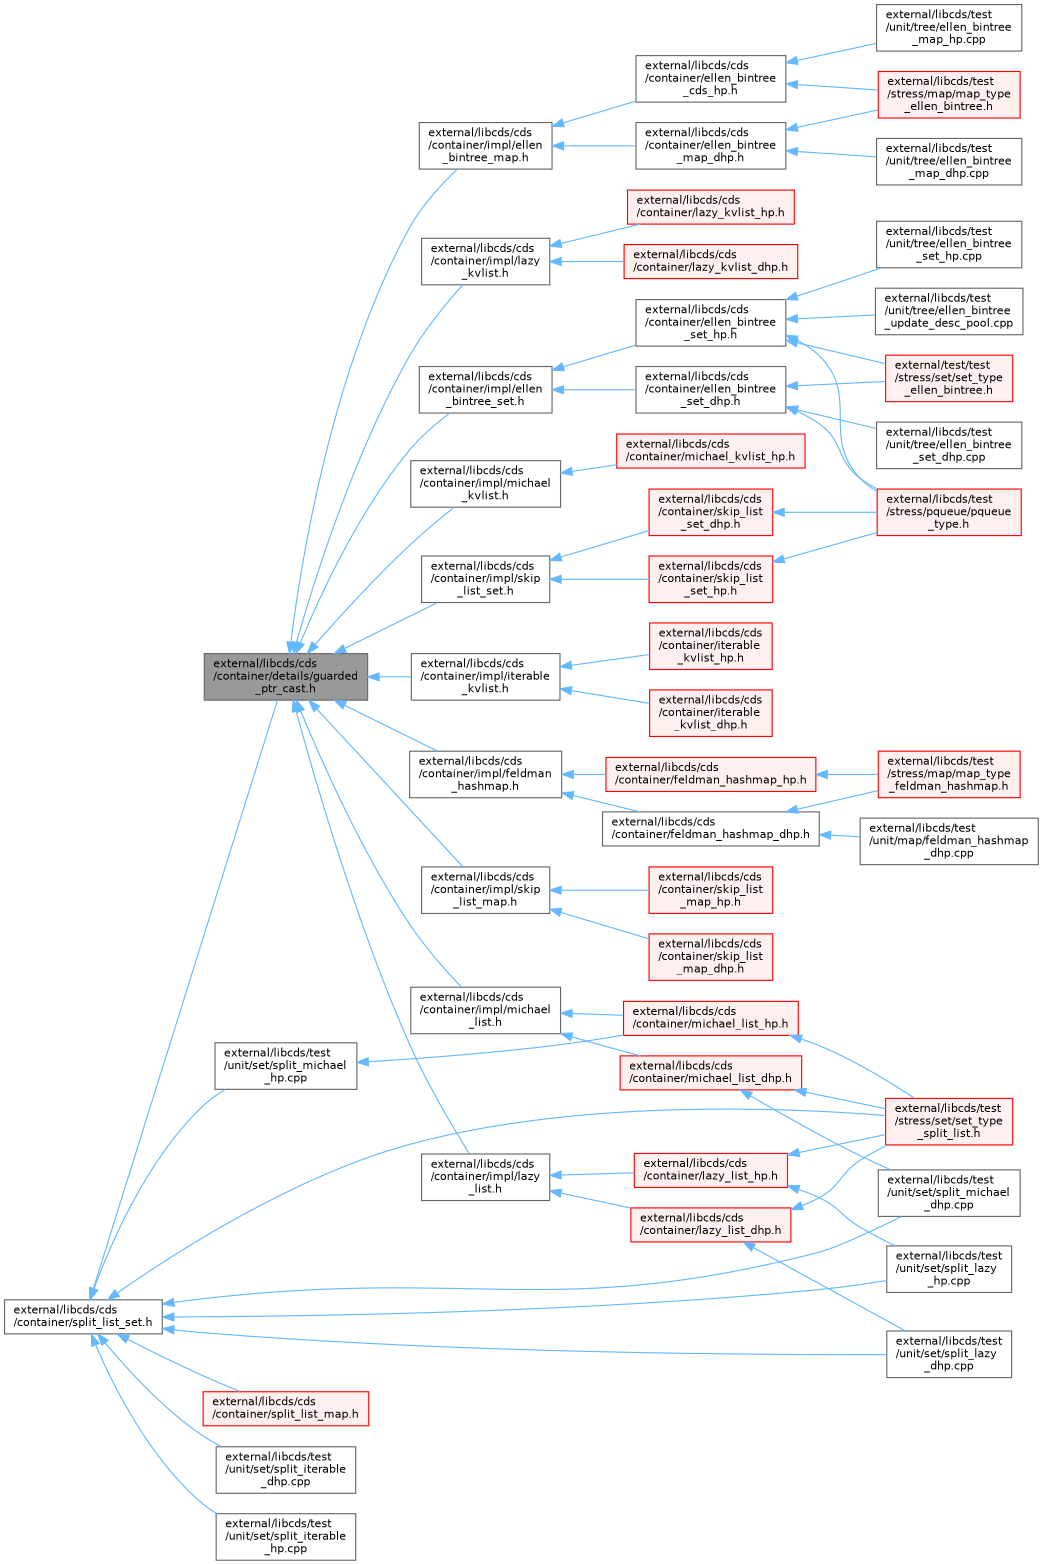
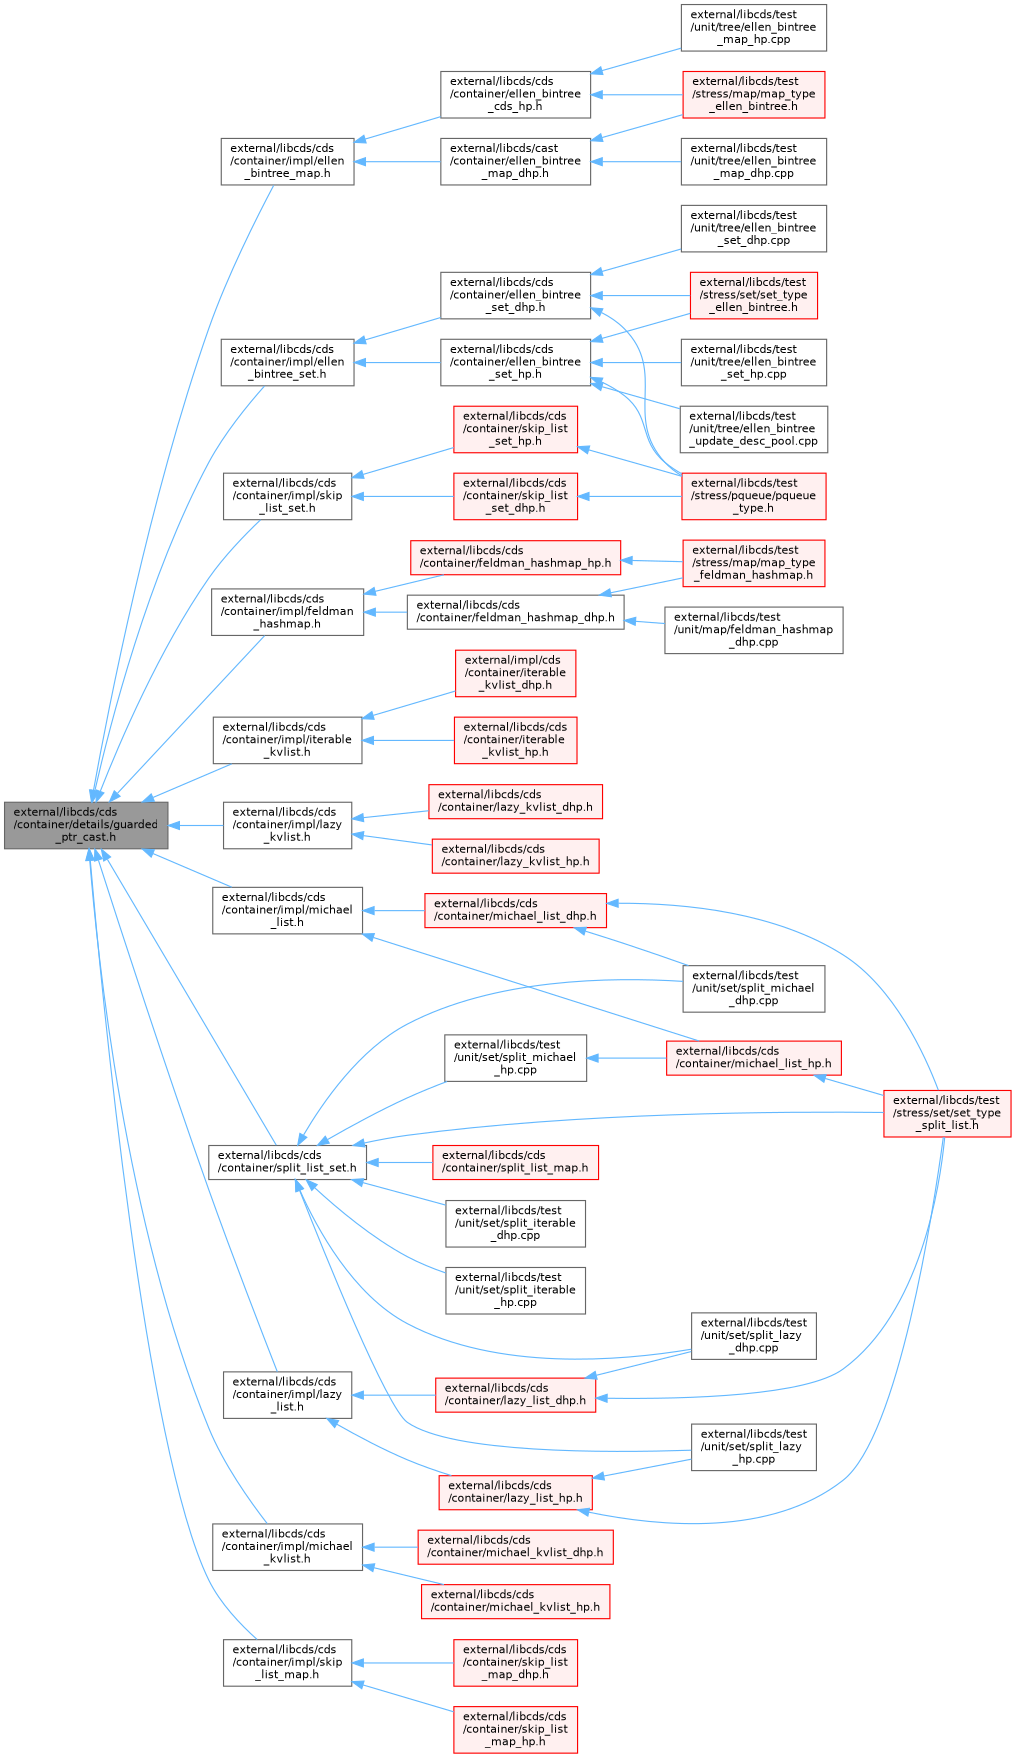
(711, 146) -> (516, 162)
(949, 378) -> (754, 296)
(711, 713) -> (516, 673)
(185, 995) -> (192, 1002)
none -> (516, 1547)
